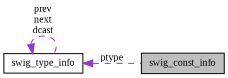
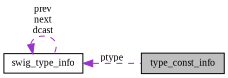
(183, 63) -> (183, 63)
